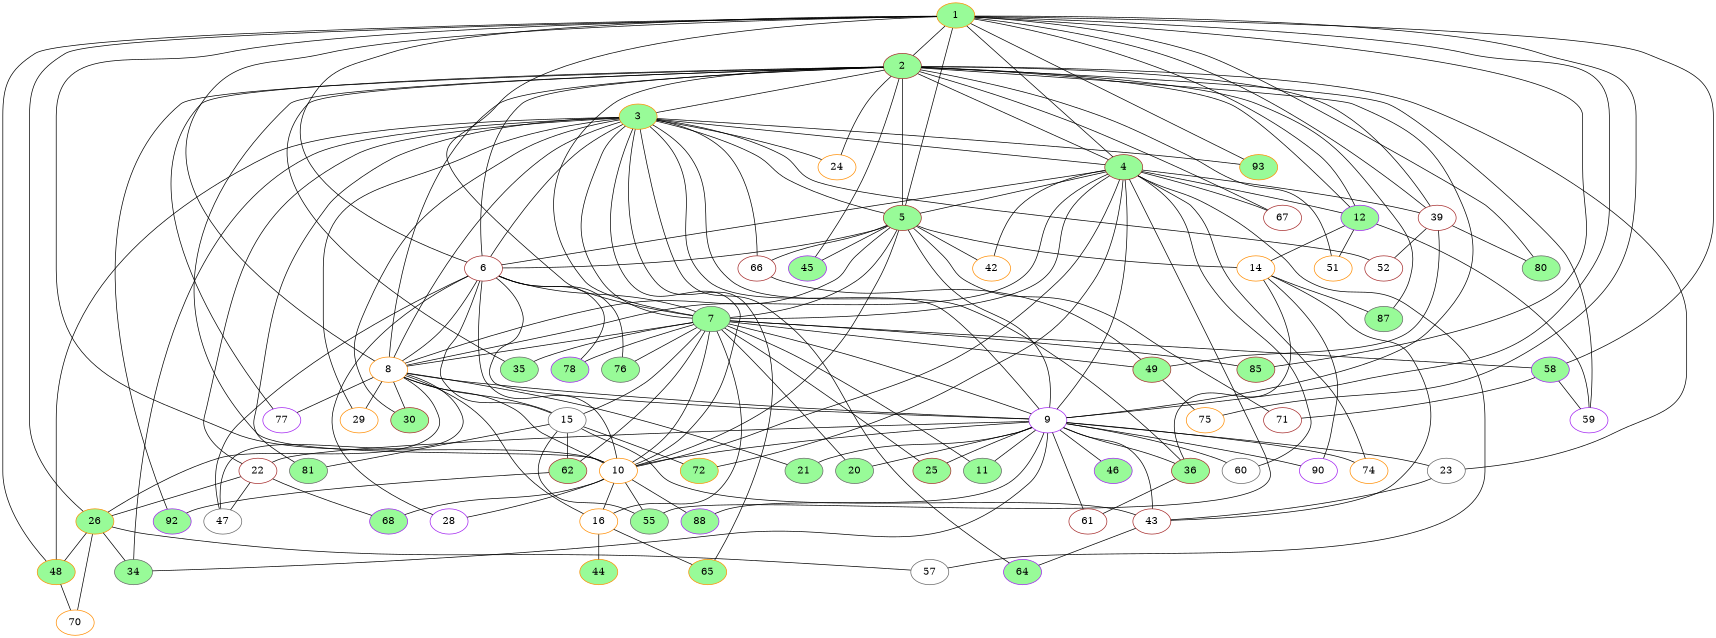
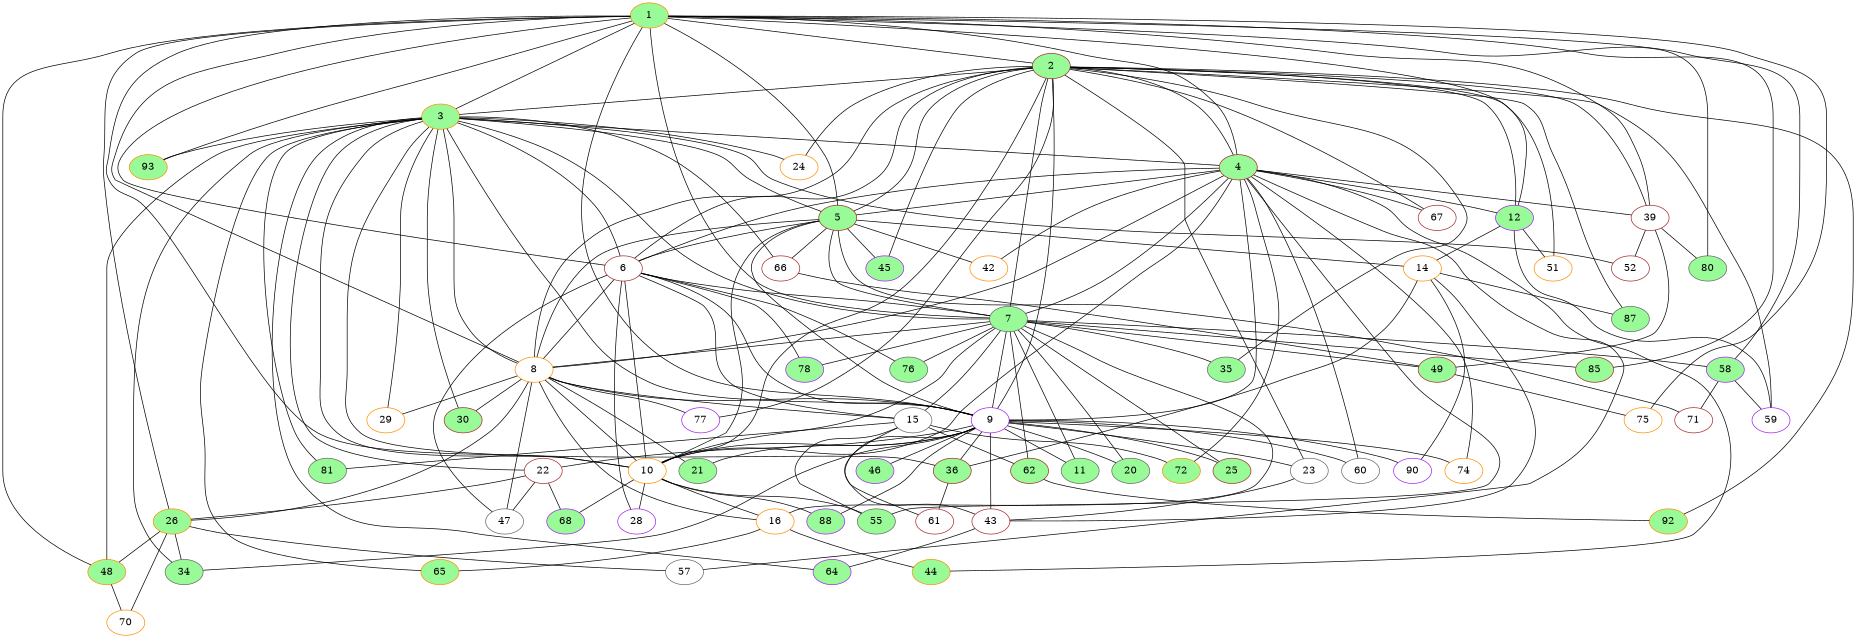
none -> (545, 66)
(172, 521) -> (1668, 521)
none -> (1657, 543)
